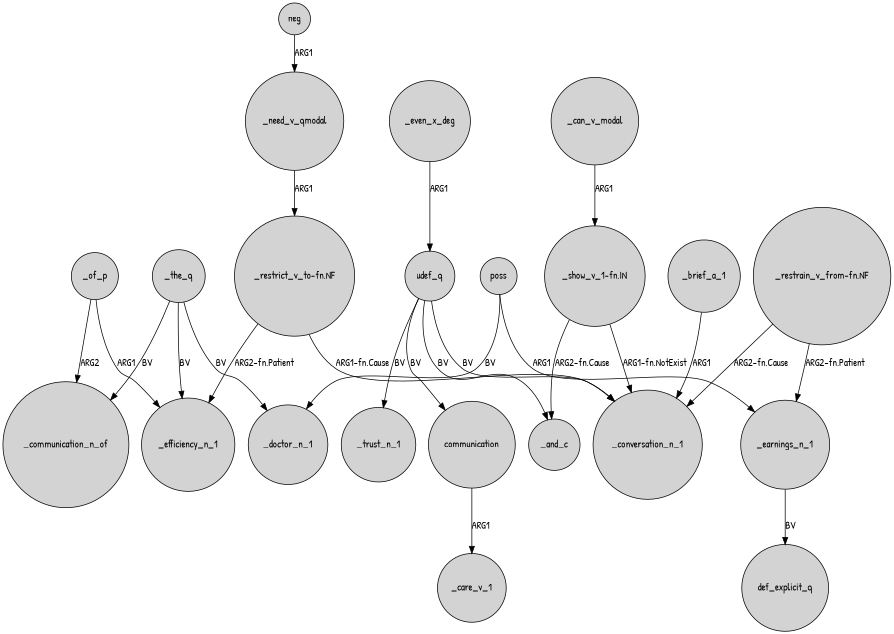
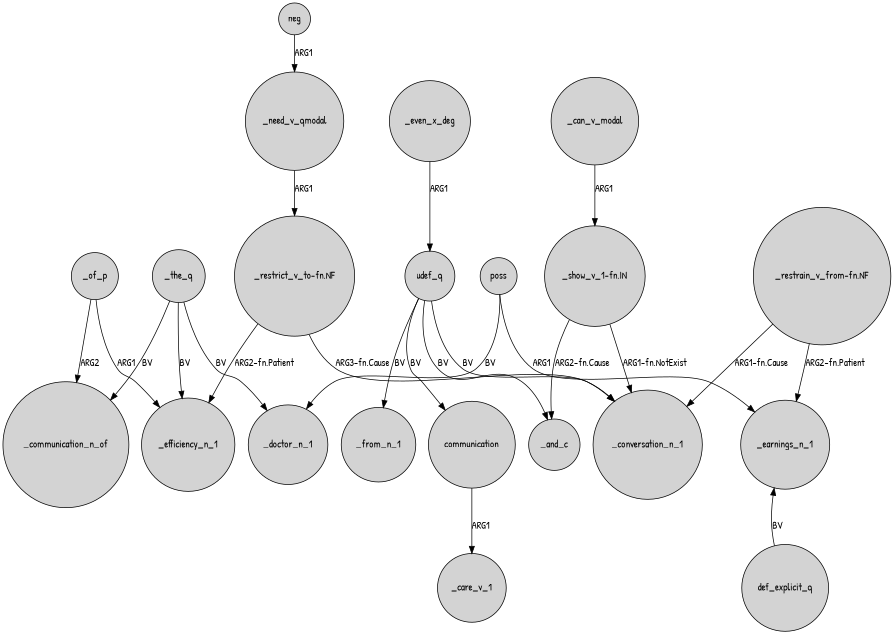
(704, 276) -> none
(363, 363) -> (363, 363)
(761, 363) -> (761, 363)
(379, 445) -> (379, 445)
(785, 513) -> (771, 521)
